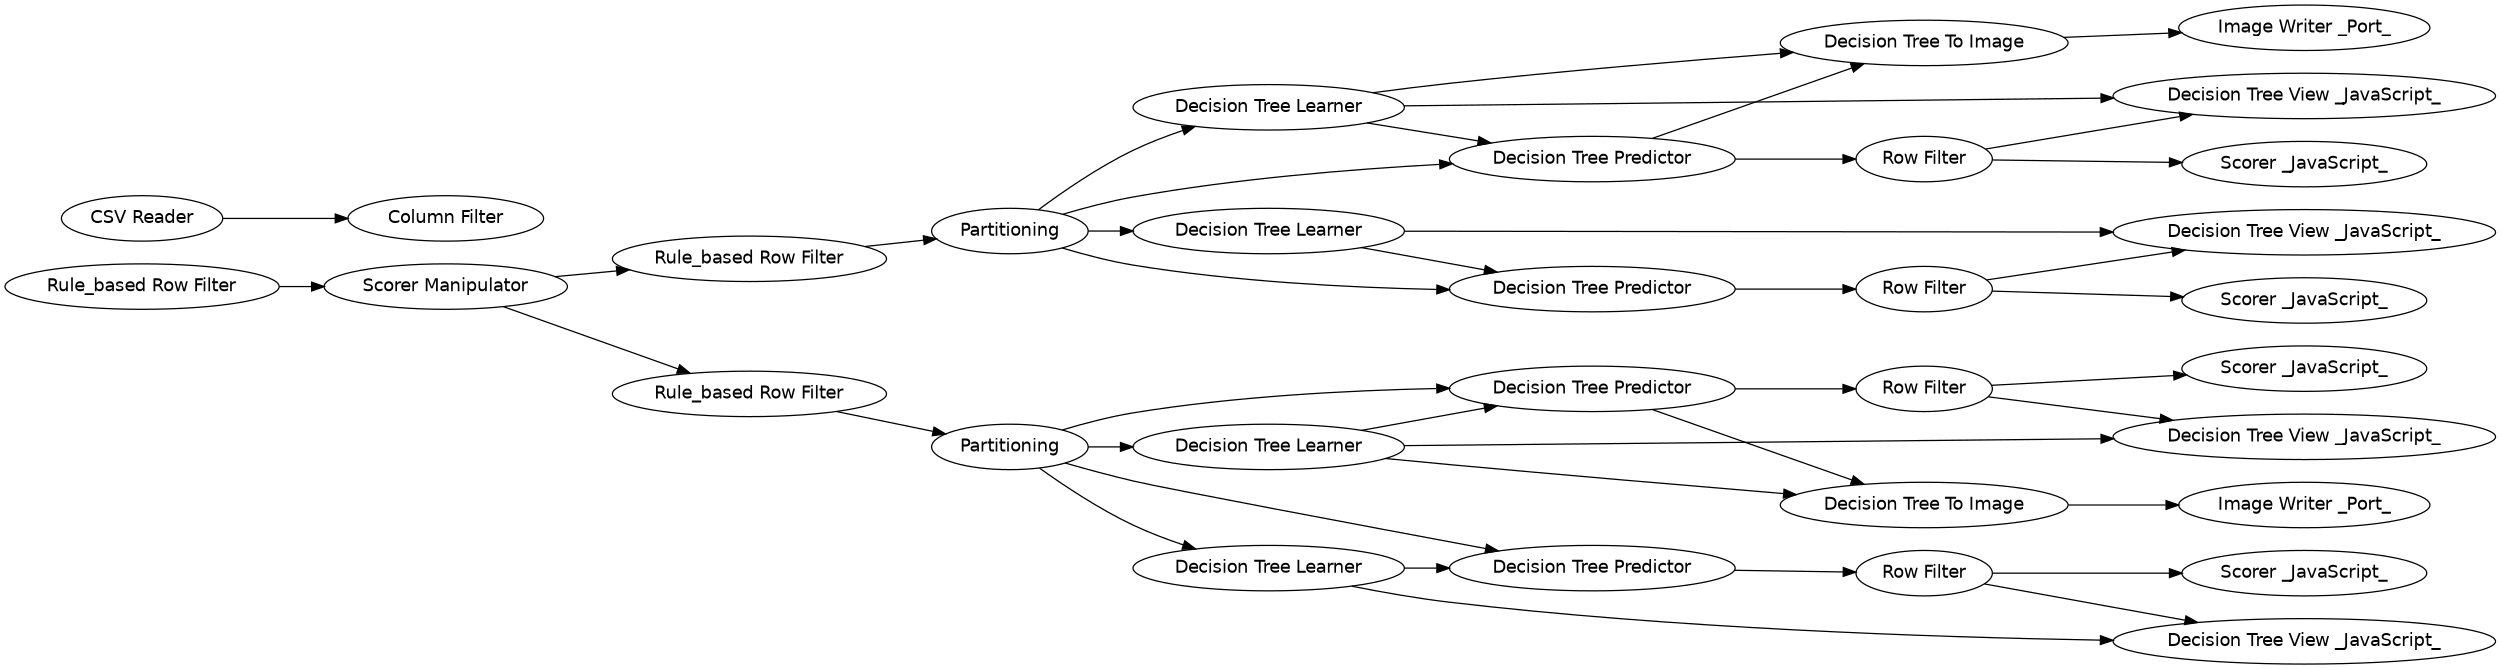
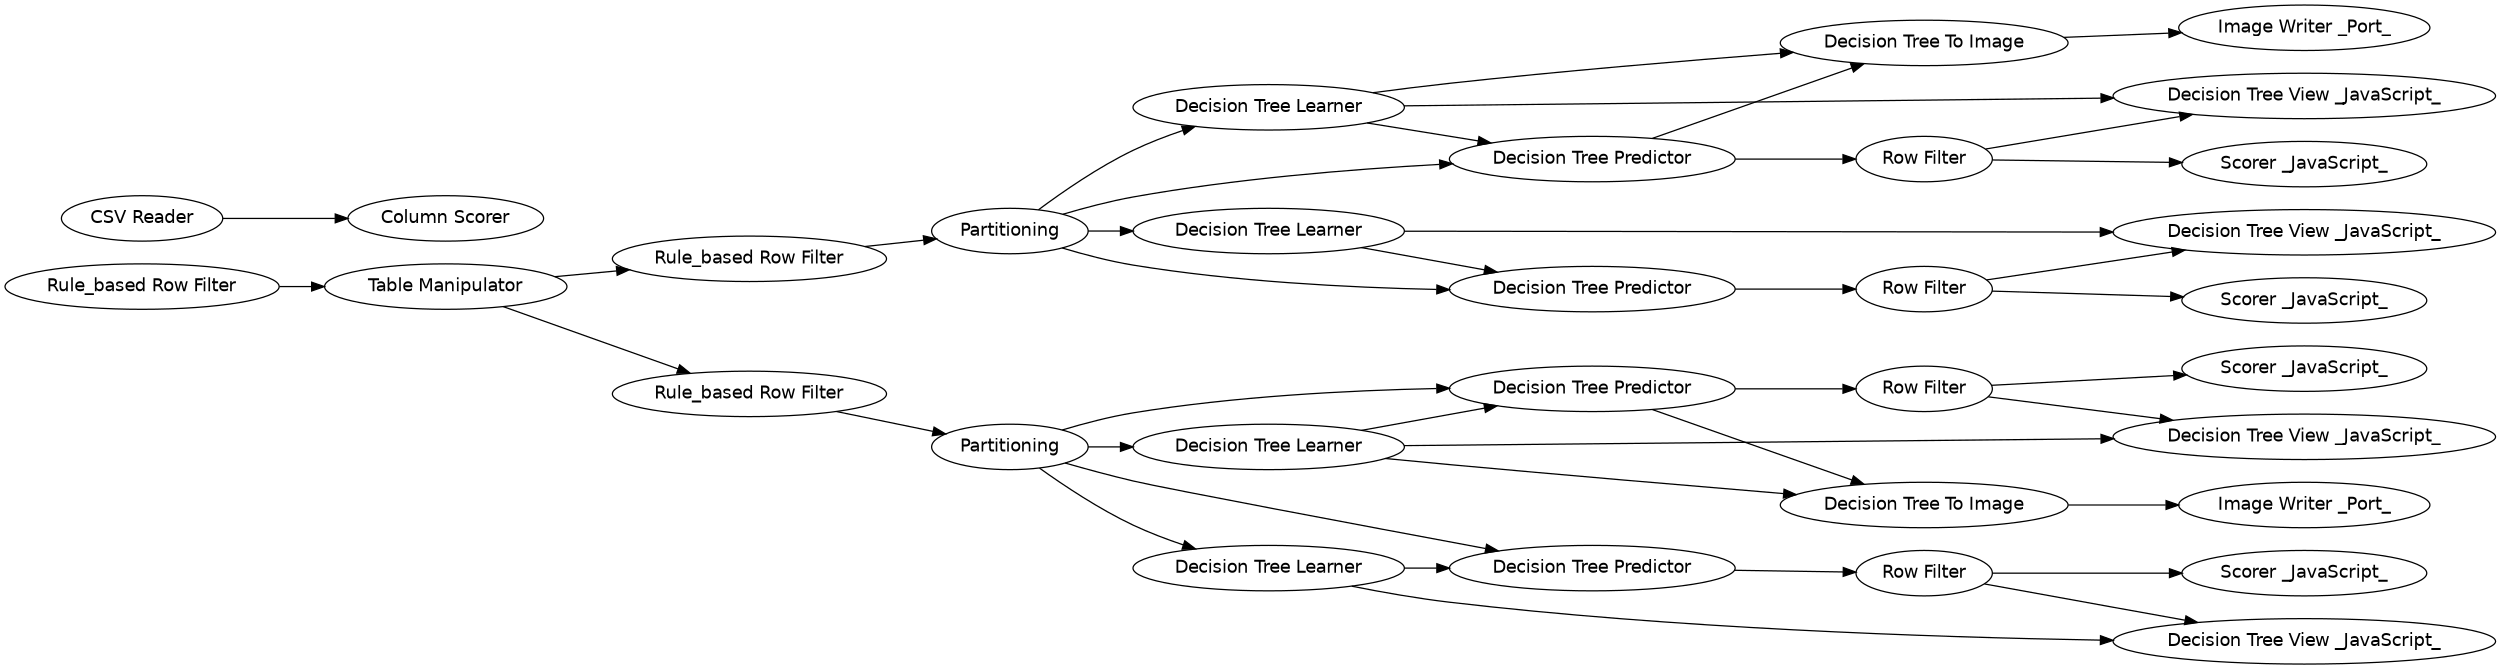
(446, 218) -> (446, 218)
(446, 287) -> (446, 287)
